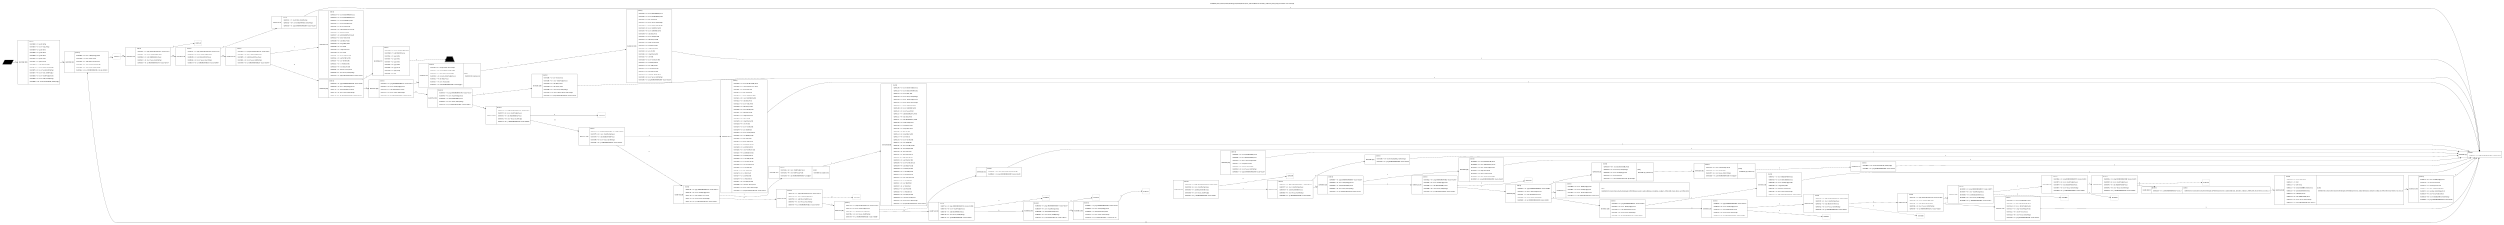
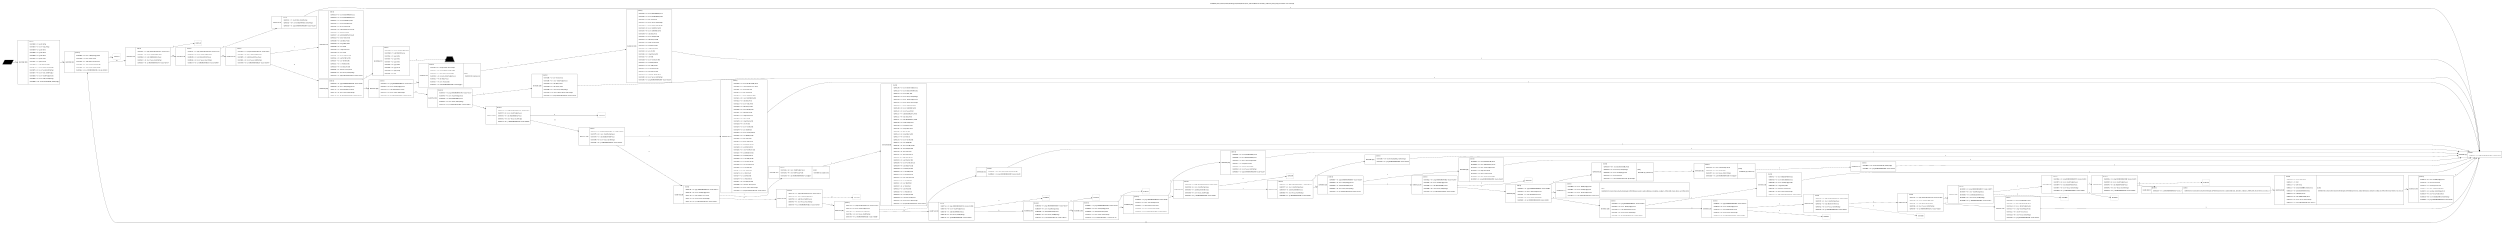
(122, 56) -> (116, 62)
none -> (1146, 205)
